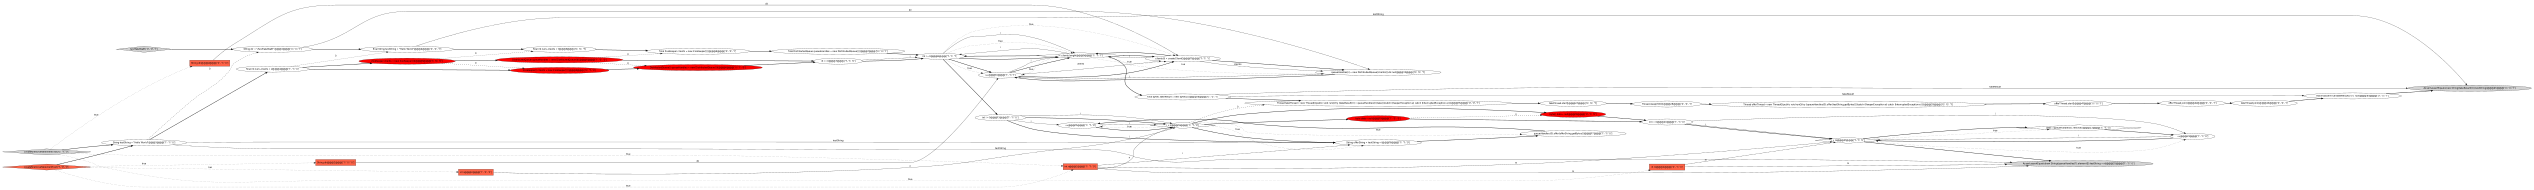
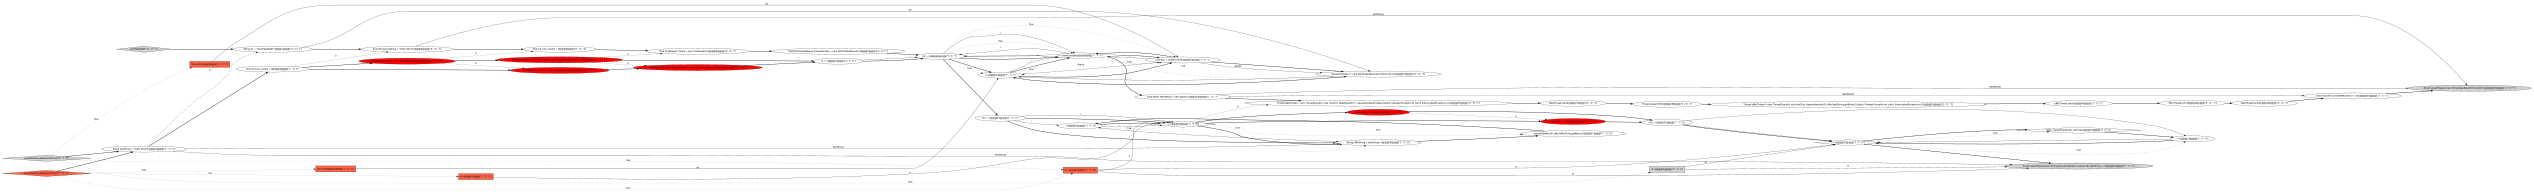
(1223, 155) -> (1217, 136)
(1667, 167) -> (1667, 169)
